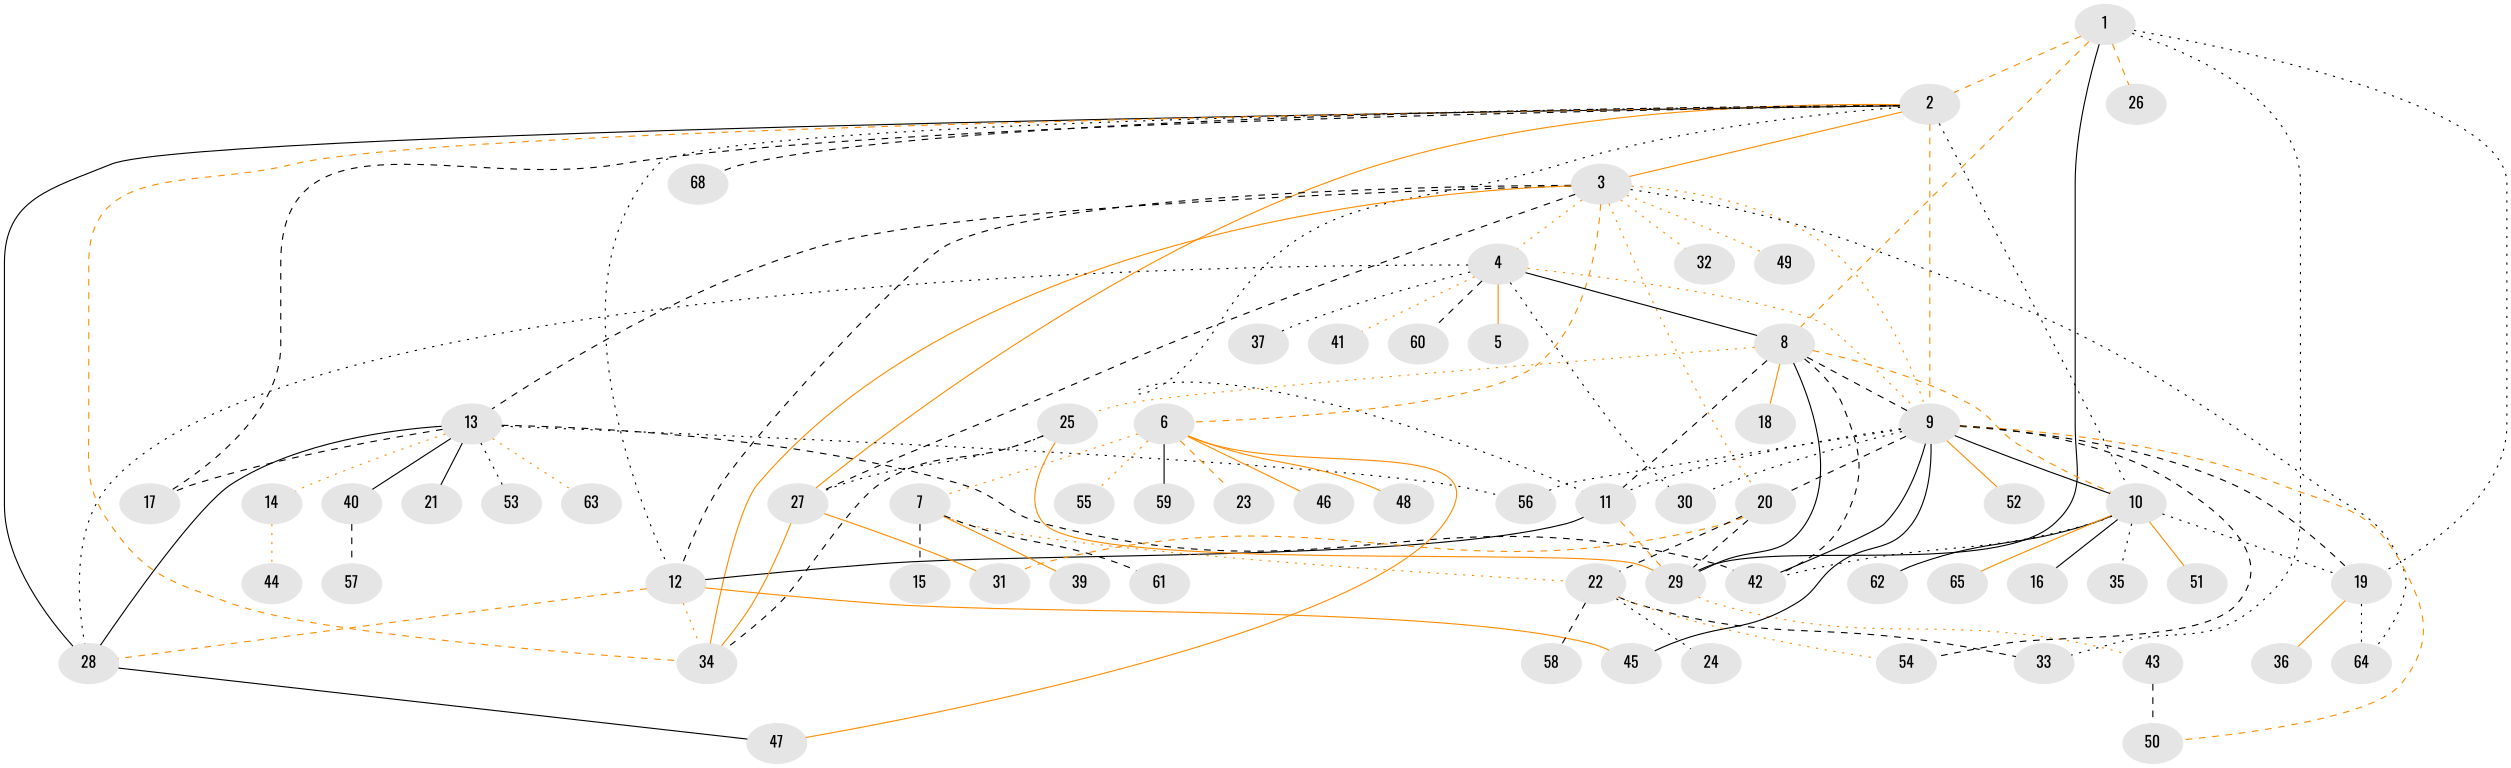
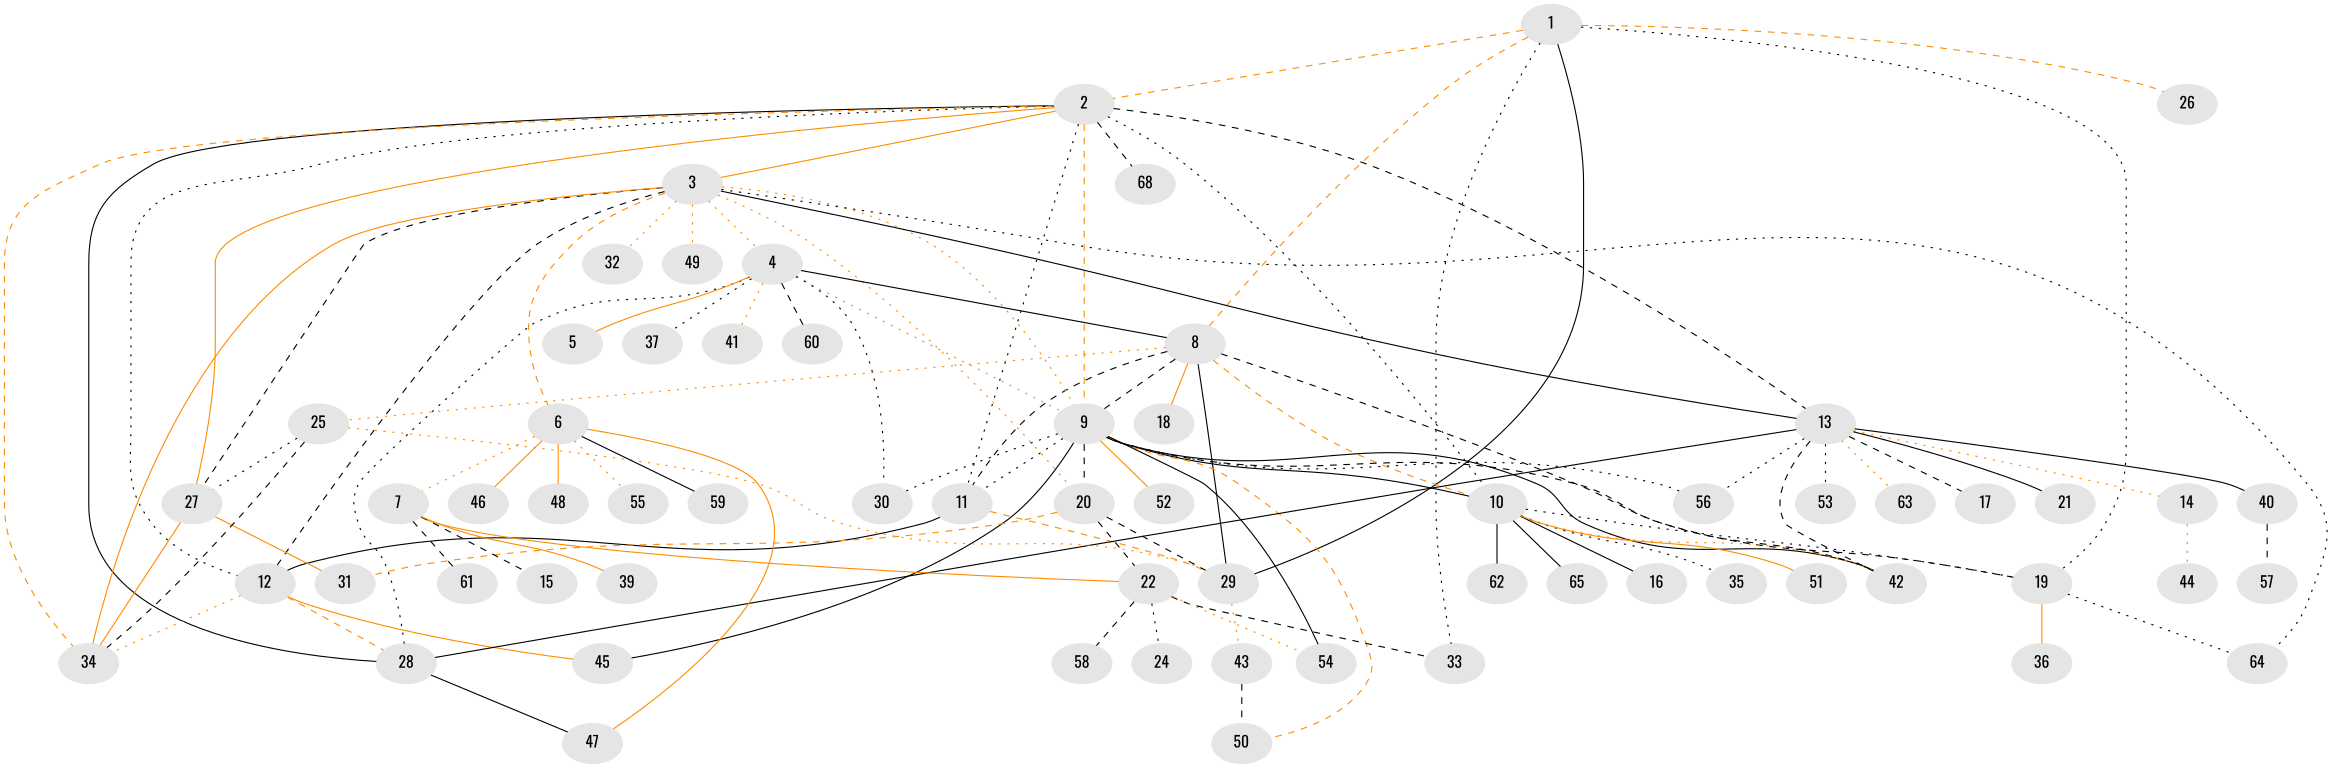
(634, 163) -> (1478, 213)
(1011, 217) -> (1257, 313)
(1244, 504) -> none
(2046, 543) -> (1537, 544)
(1948, 549) -> (1697, 542)
(1356, 556) -> (780, 493)
(1269, 561) -> (751, 562)
(2251, 571) -> (1232, 510)
